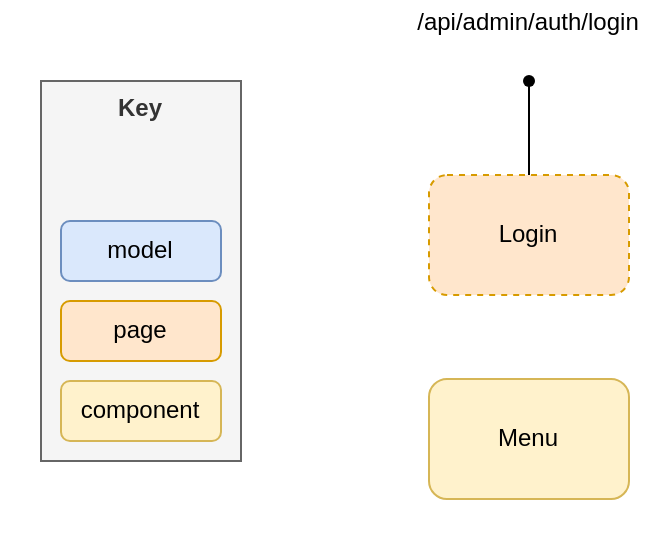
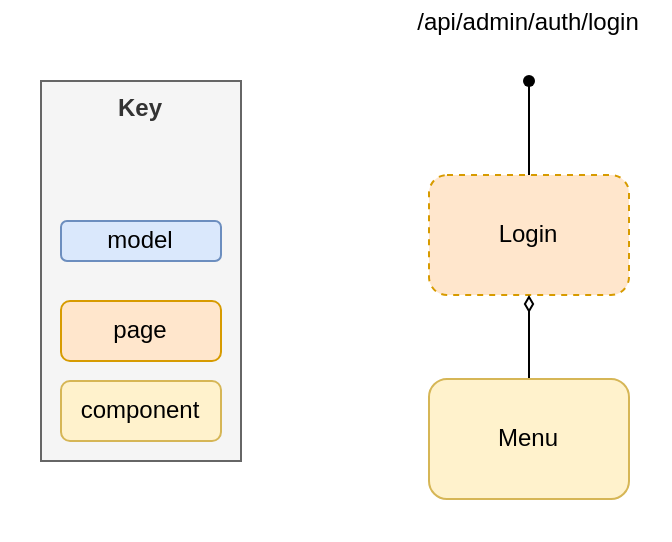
(141, 251) -> (141, 241)
none -> (529, 345)
